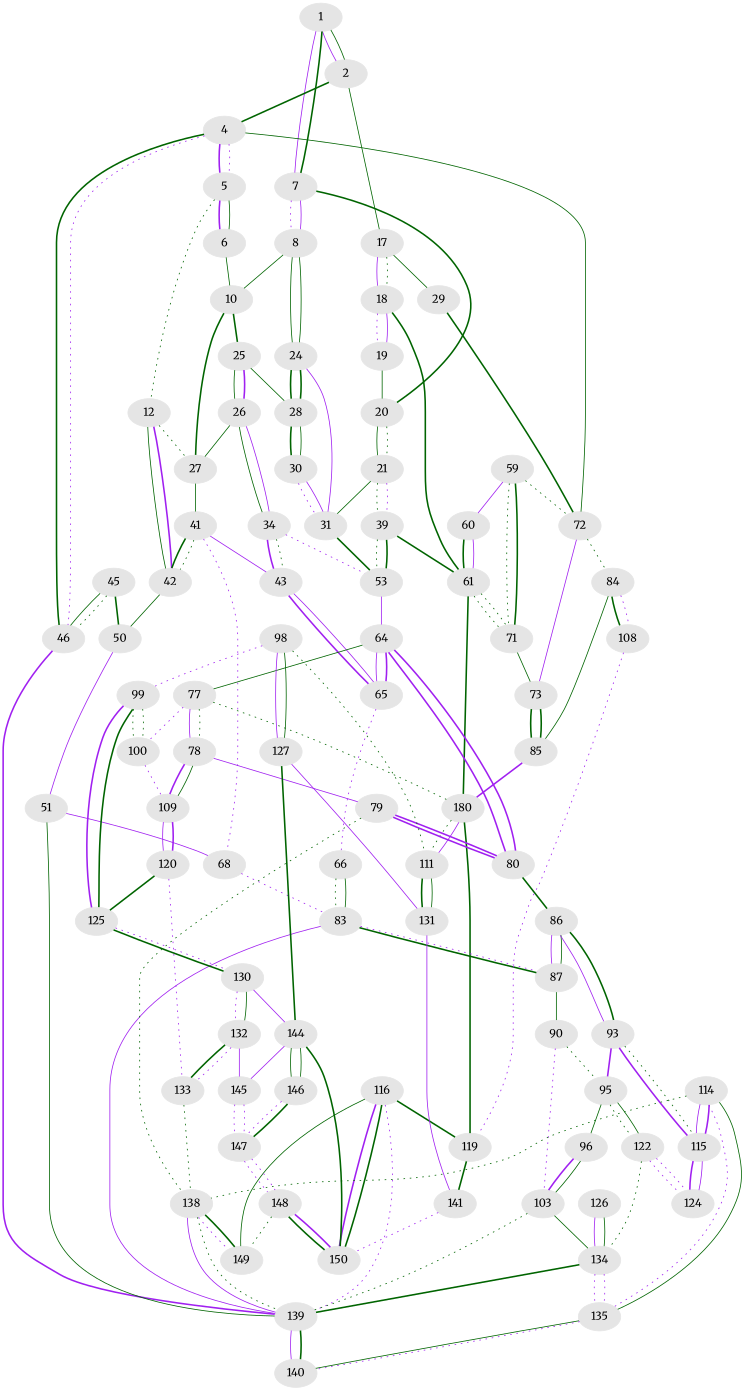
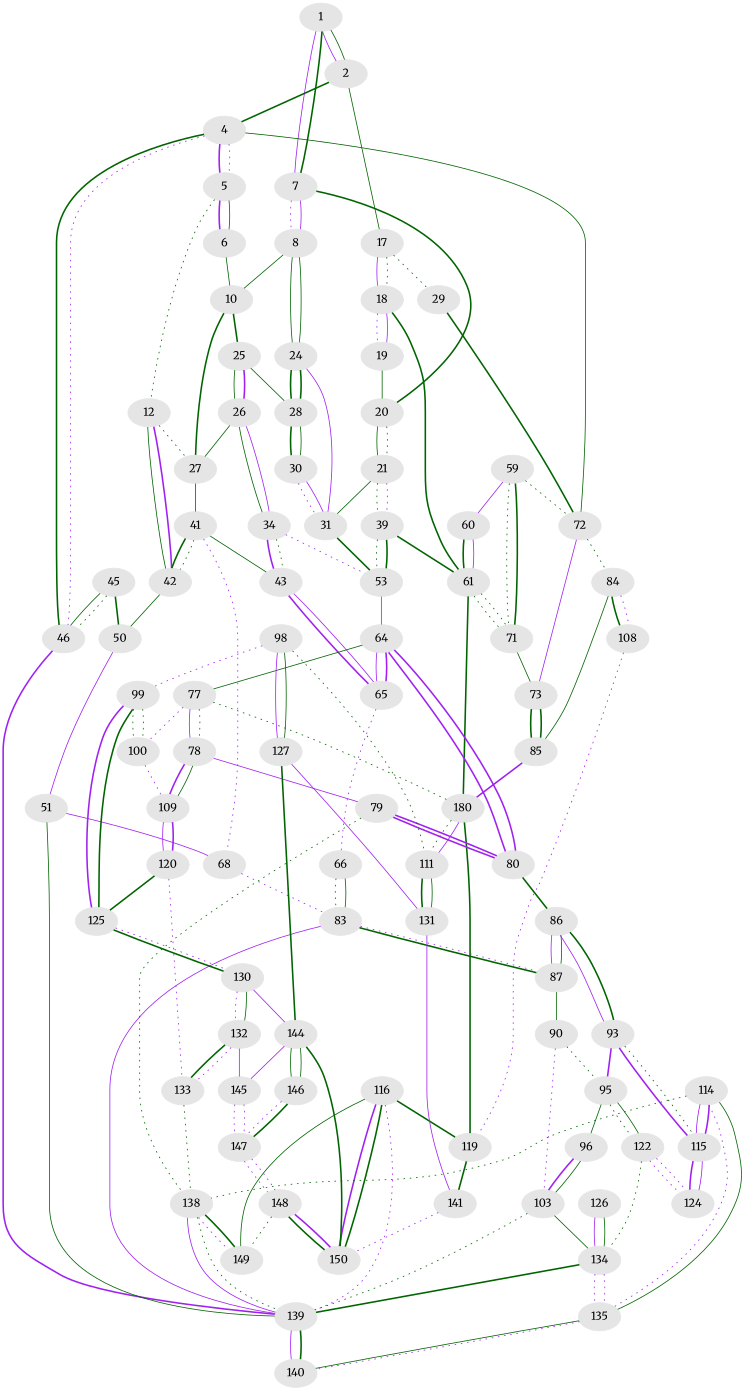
(410, 271) -> (410, 271)
(238, 554) -> (238, 554)
